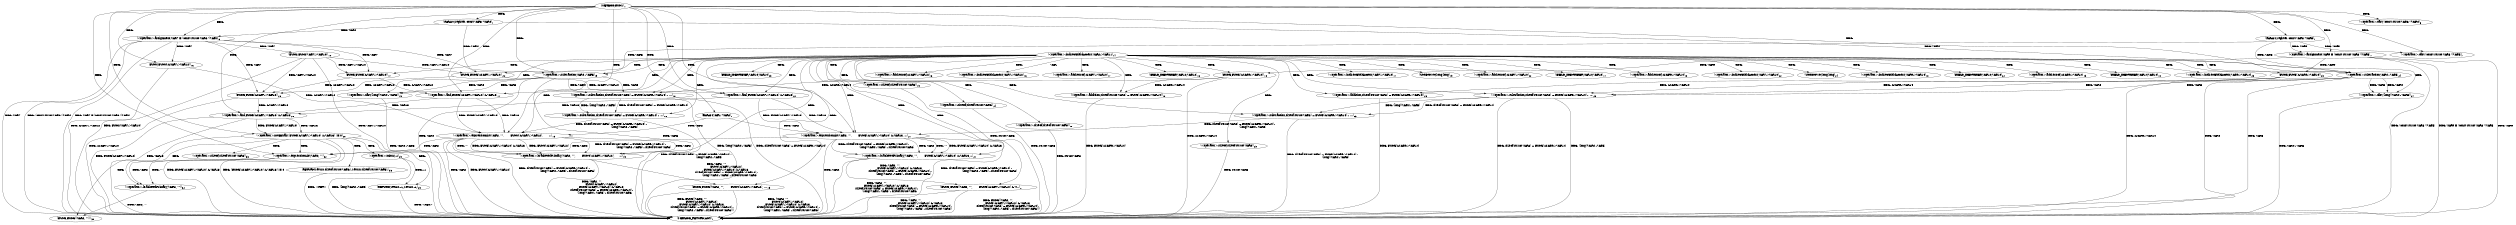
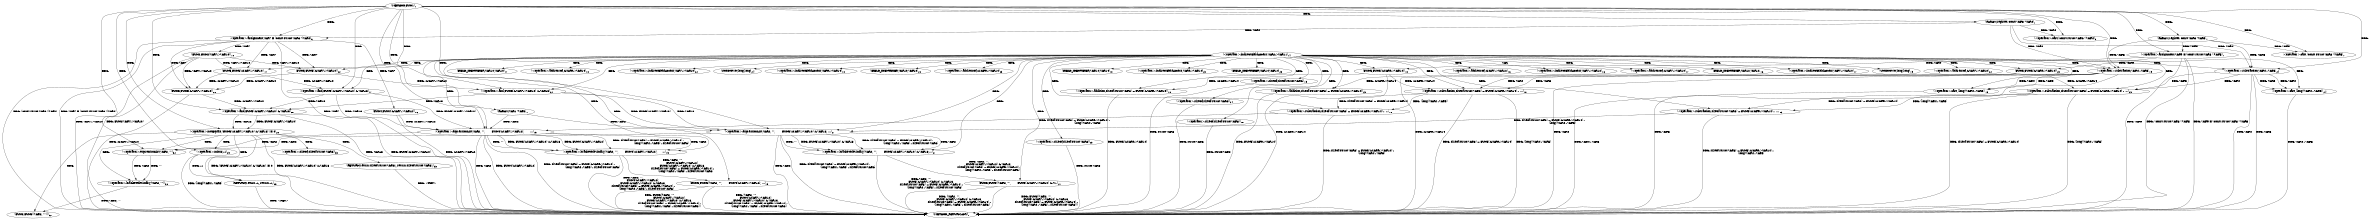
(223, 13) -> (156, 12)
none -> (2036, 30)
